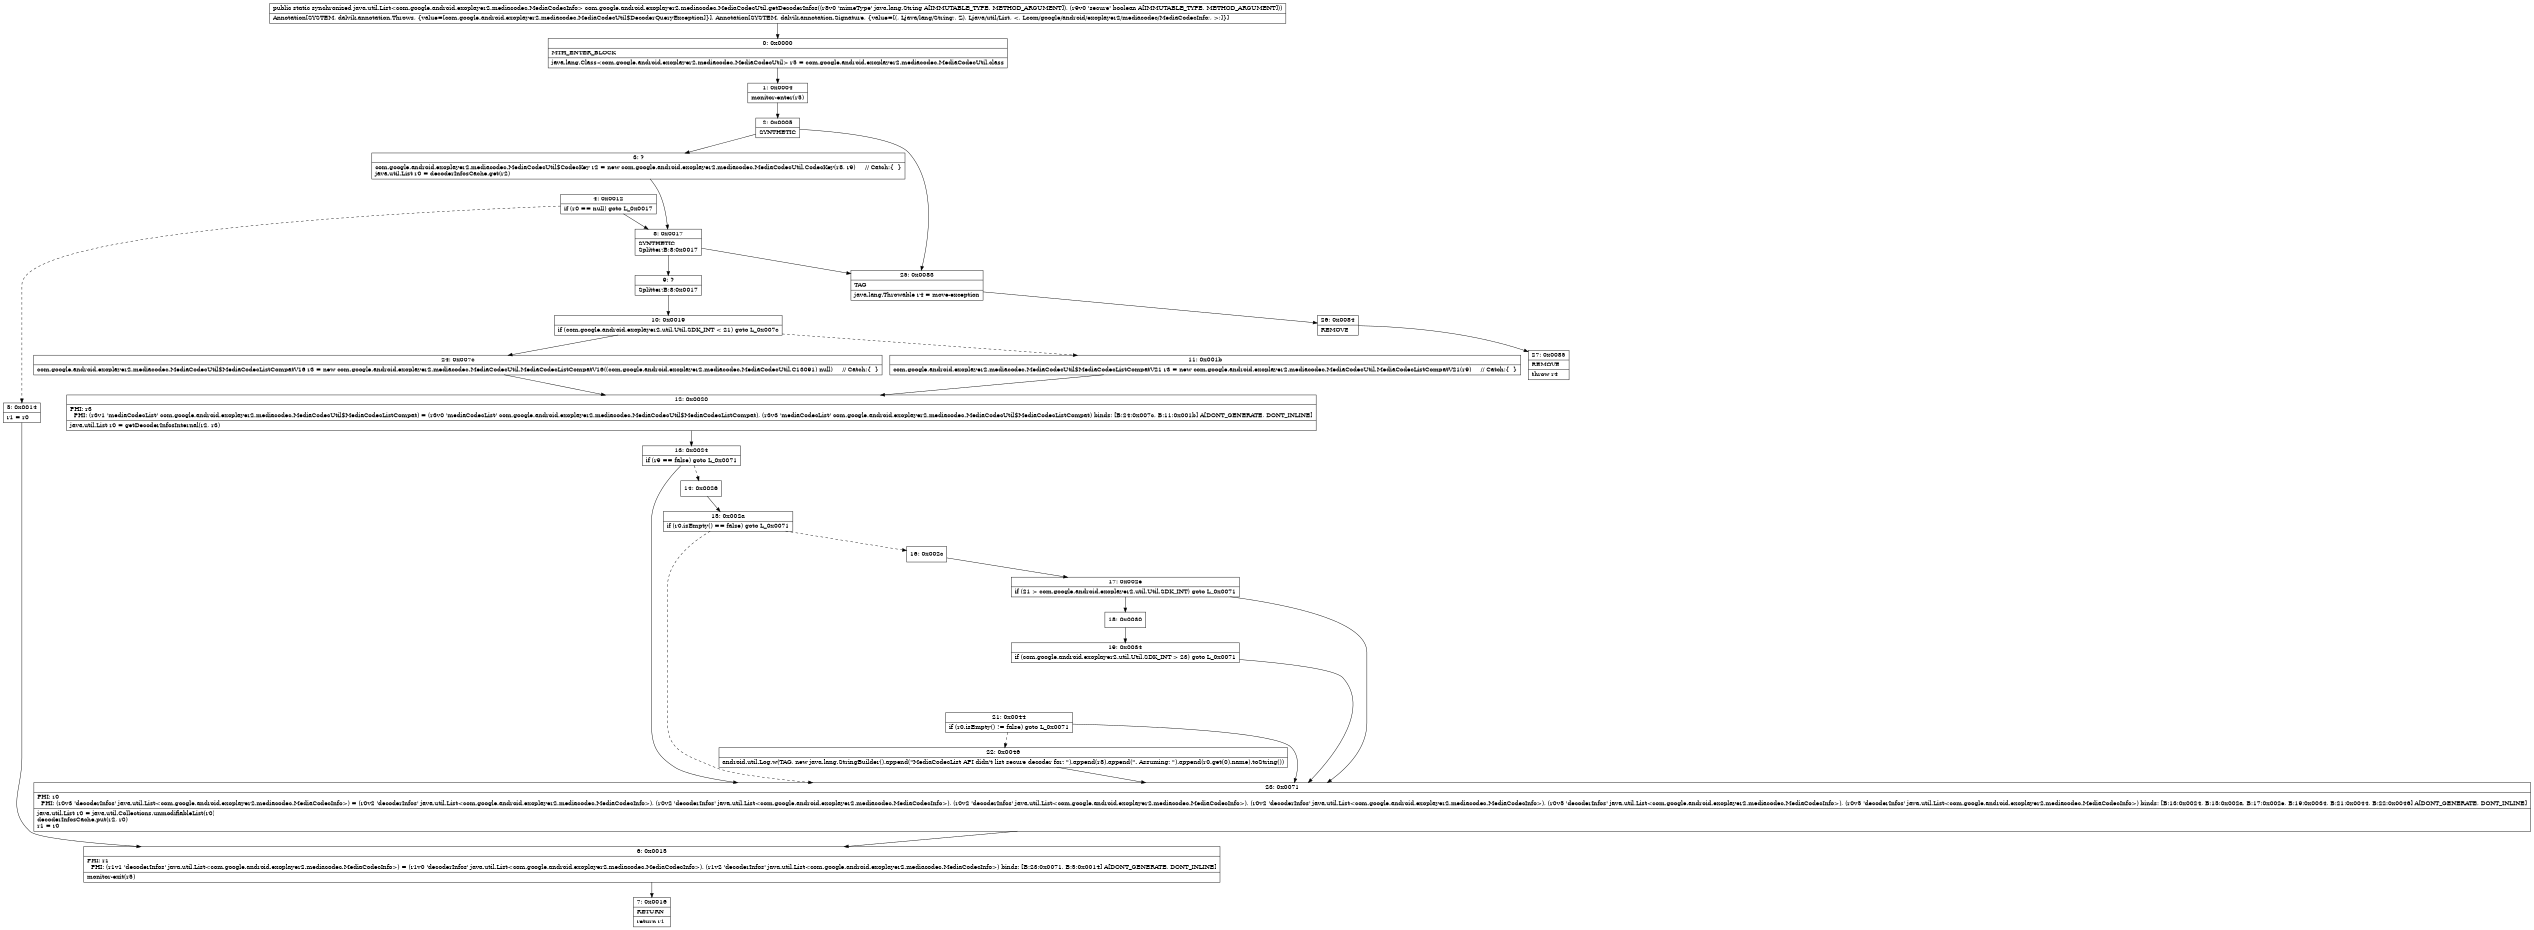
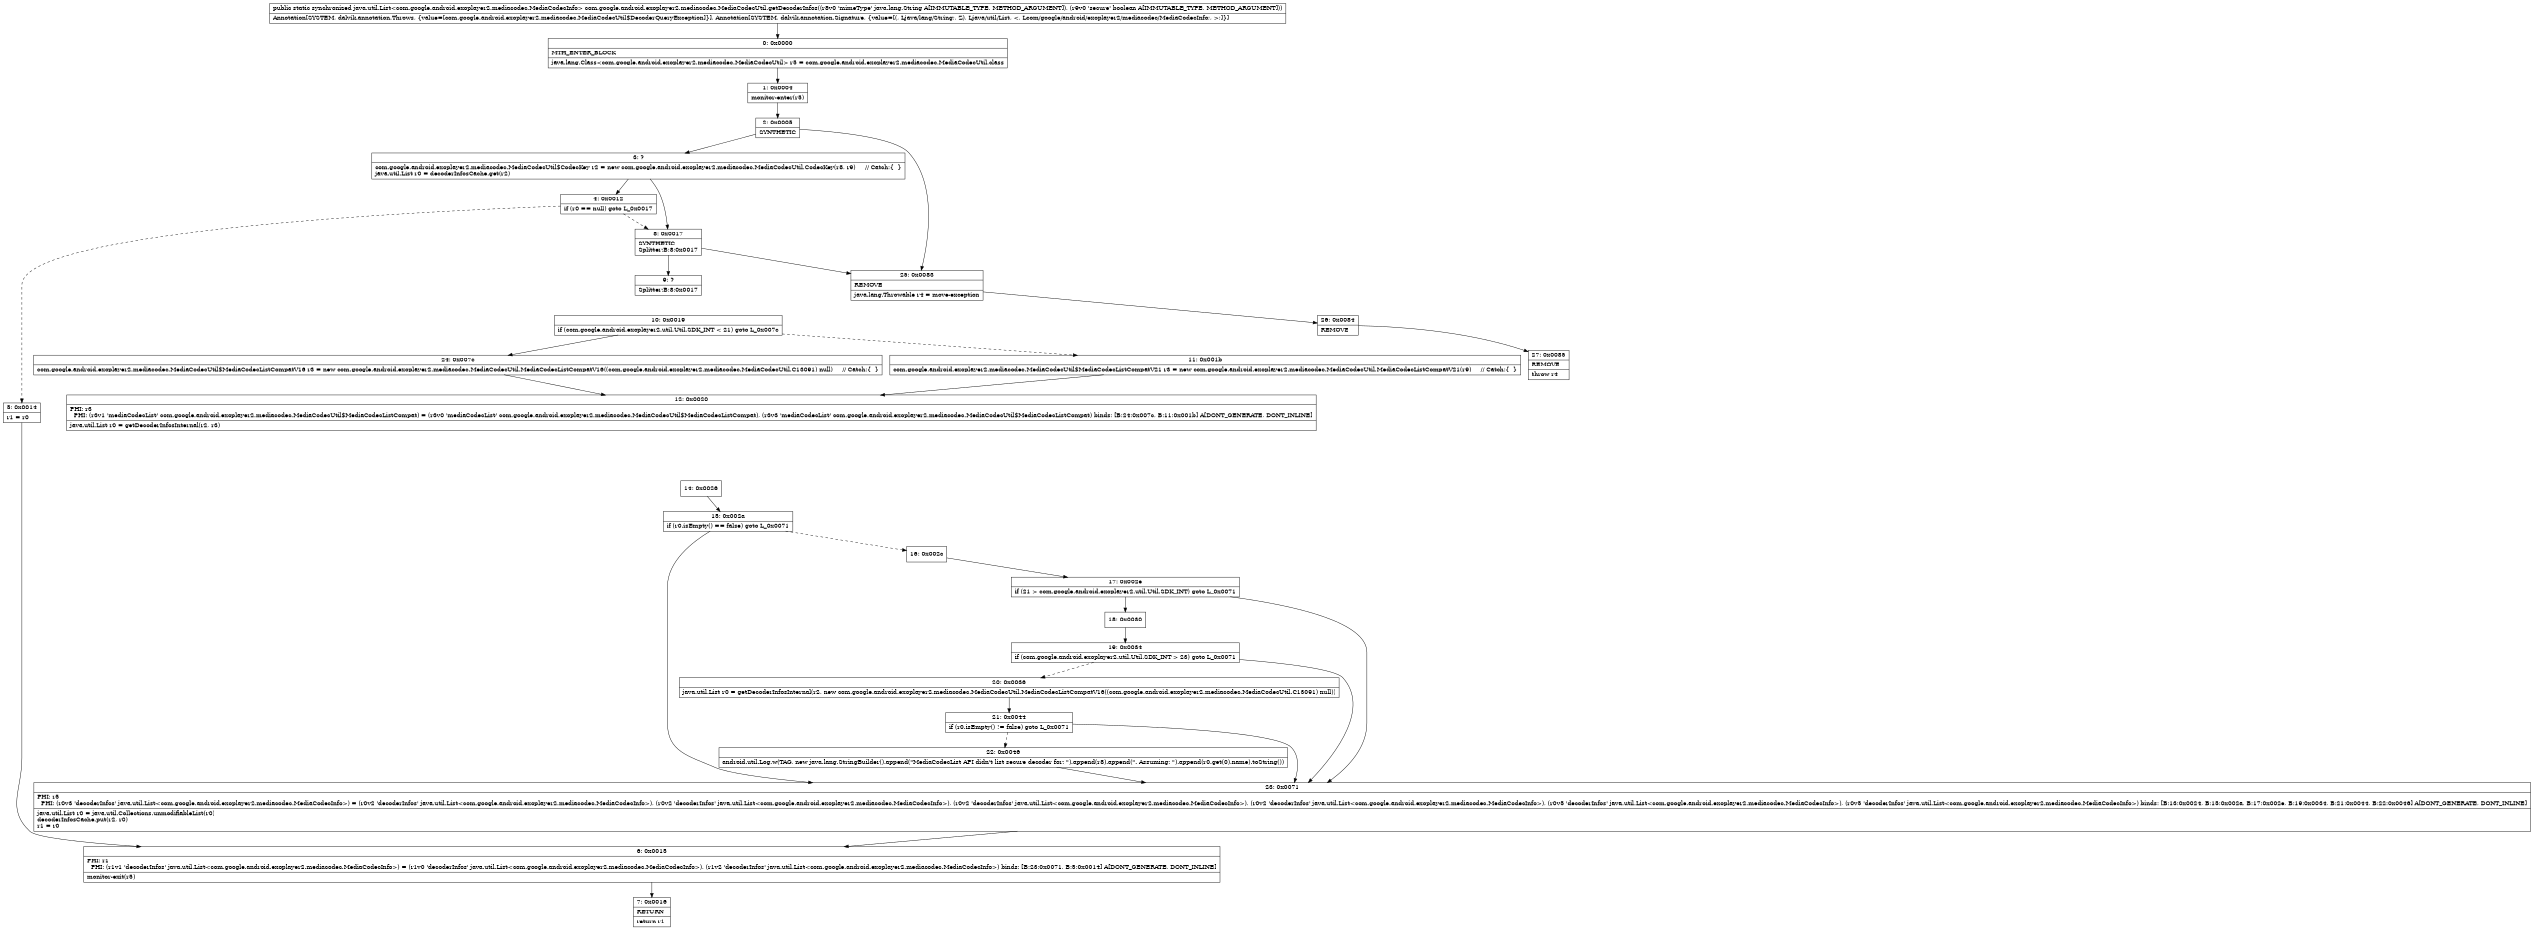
none -> (623, 185)
(634, 220) -> (634, 220)
(861, 285) -> (868, 285)
(668, 303) -> none
(691, 456) -> none
none -> (1009, 688)
(667, 701) -> (667, 701)
(49, 797) -> (49, 797)
